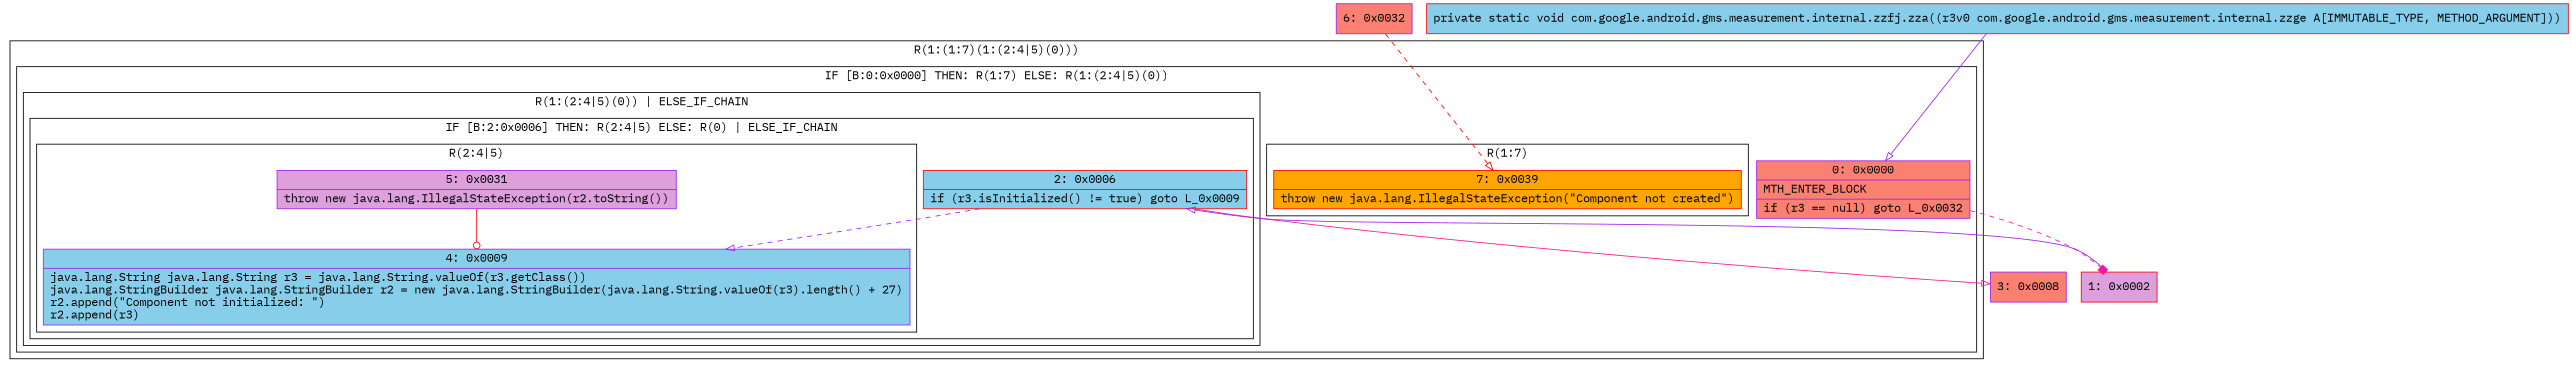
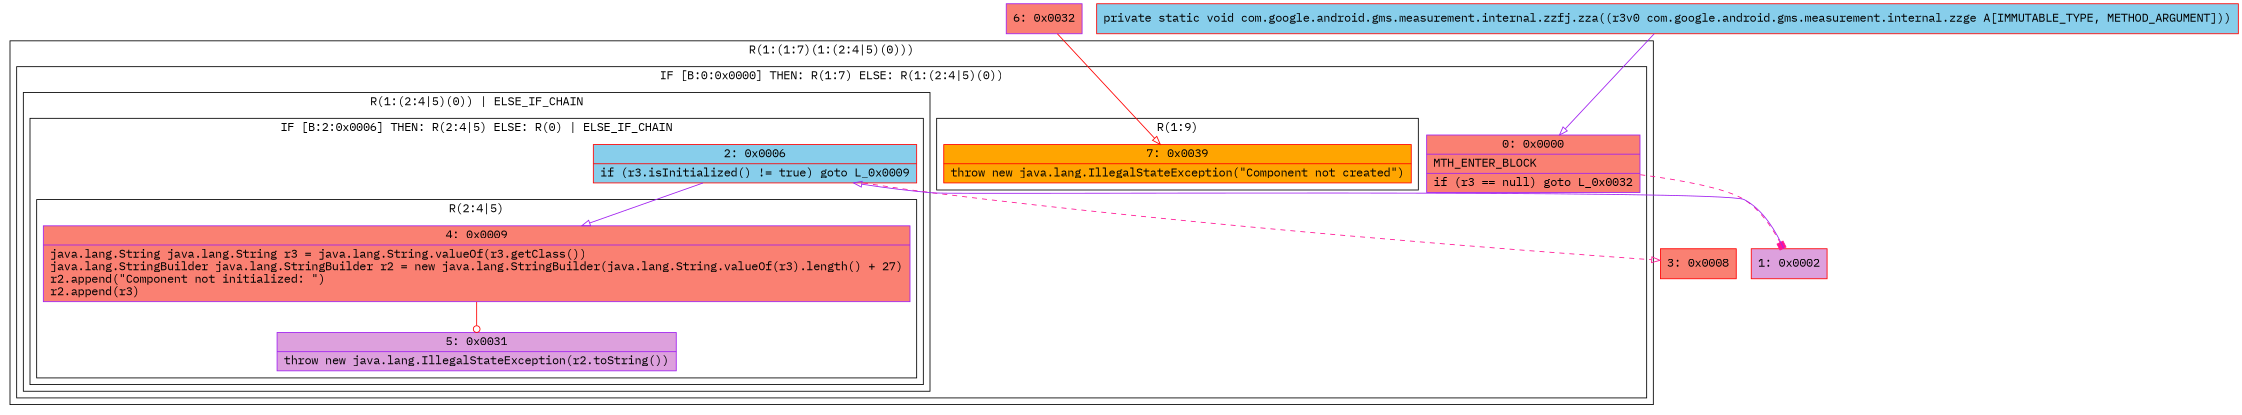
(1437, 99) -> (1106, 86)
(1508, 154) -> (1178, 128)
(477, 225) -> (477, 314)
(857, 229) -> (641, 205)
(1586, 253) -> (1257, 228)
(477, 287) -> (477, 264)
(2028, 287) -> (1698, 264)
